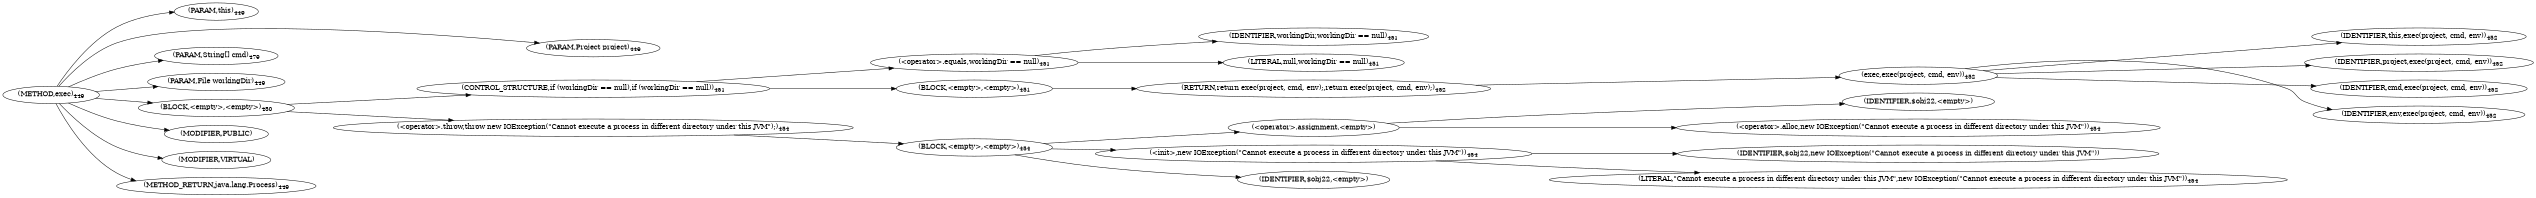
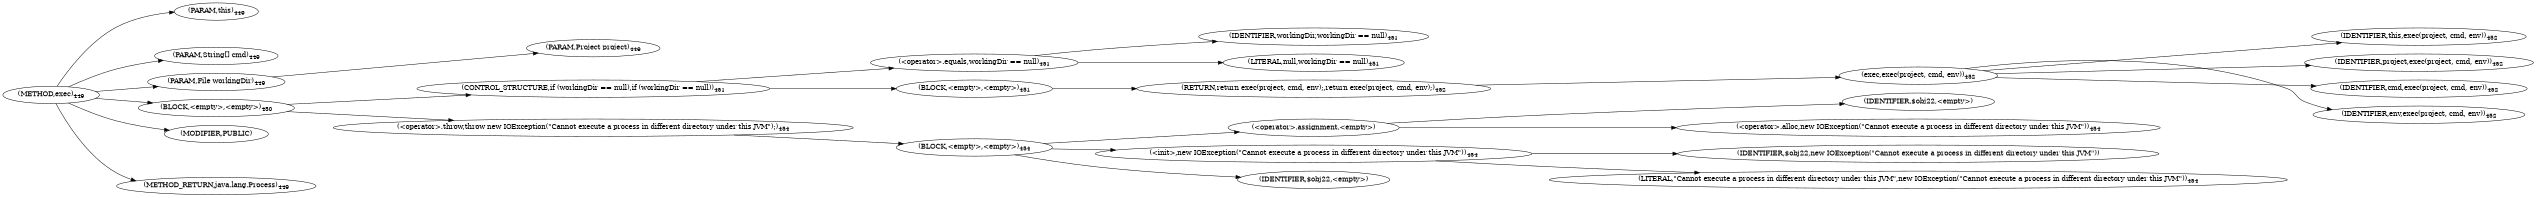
(289, 29) -> (403, 65)
(254, 55) -> (254, 55)
(216, 160) -> none
